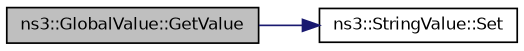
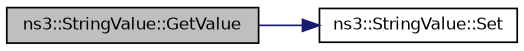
(133, 25) -> (133, 25)
